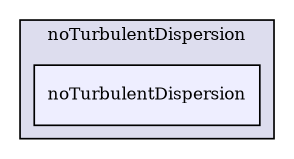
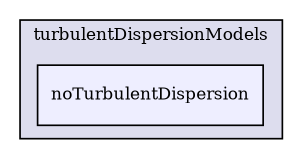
(147, 36) -> (151, 36)
